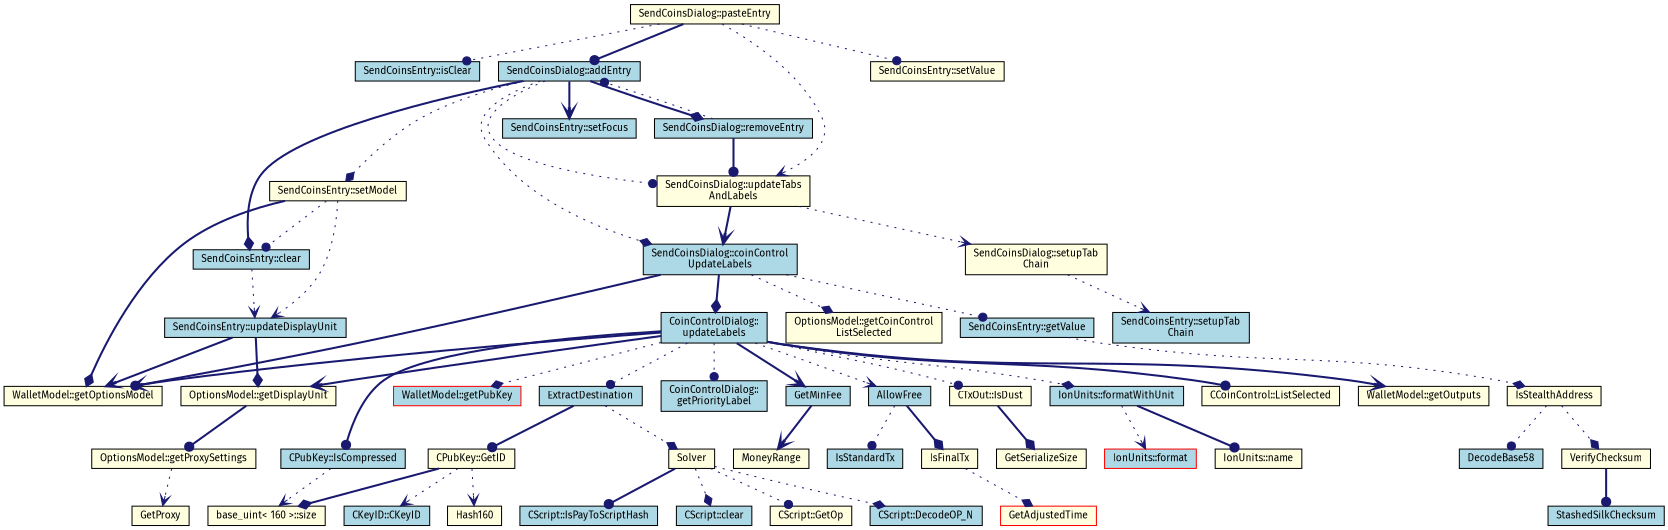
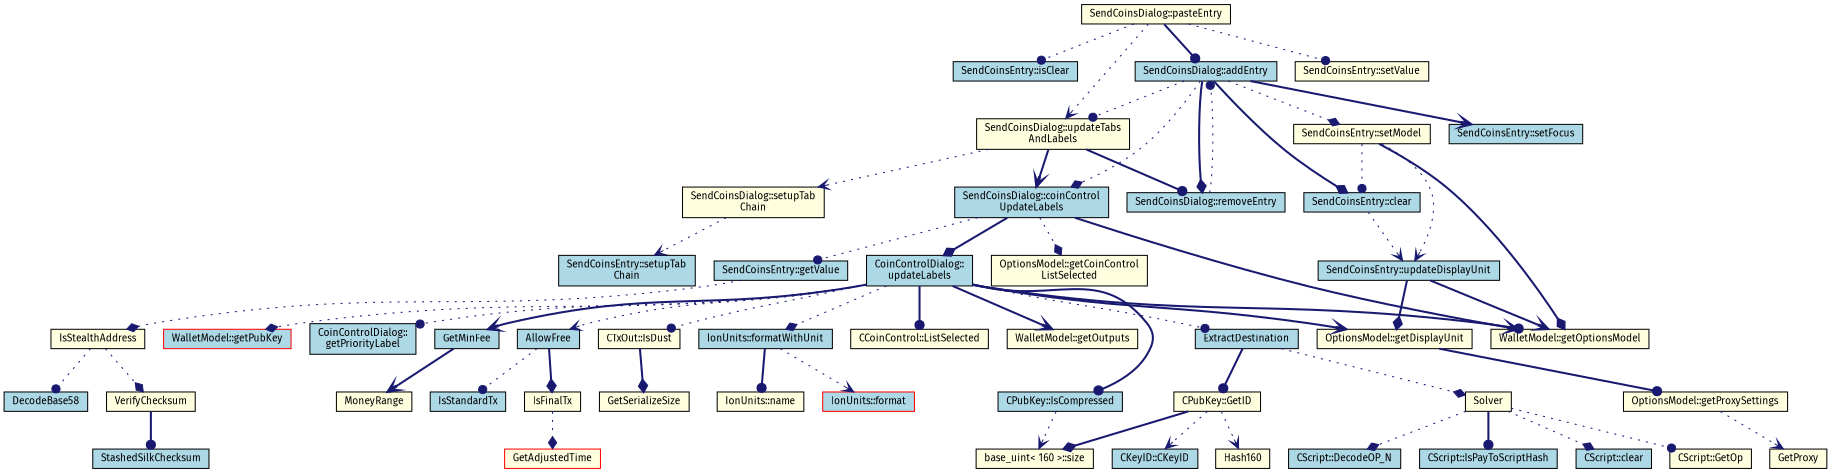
(733, 153) -> (1132, 169)
